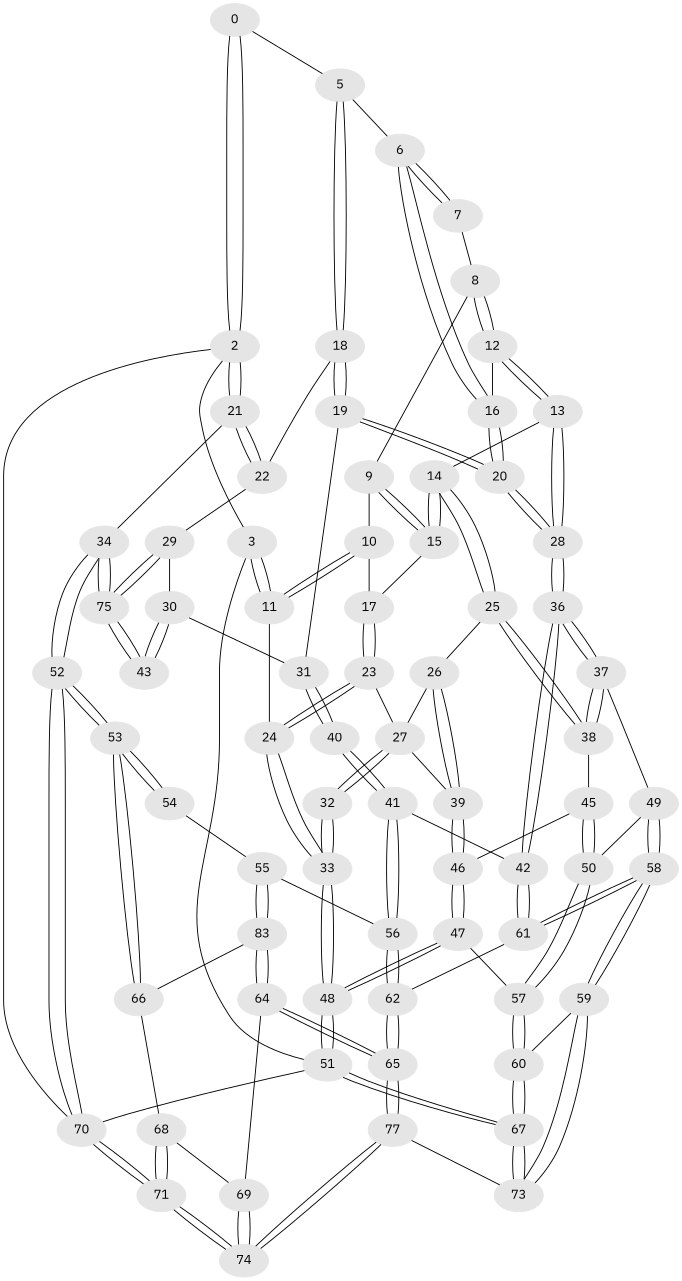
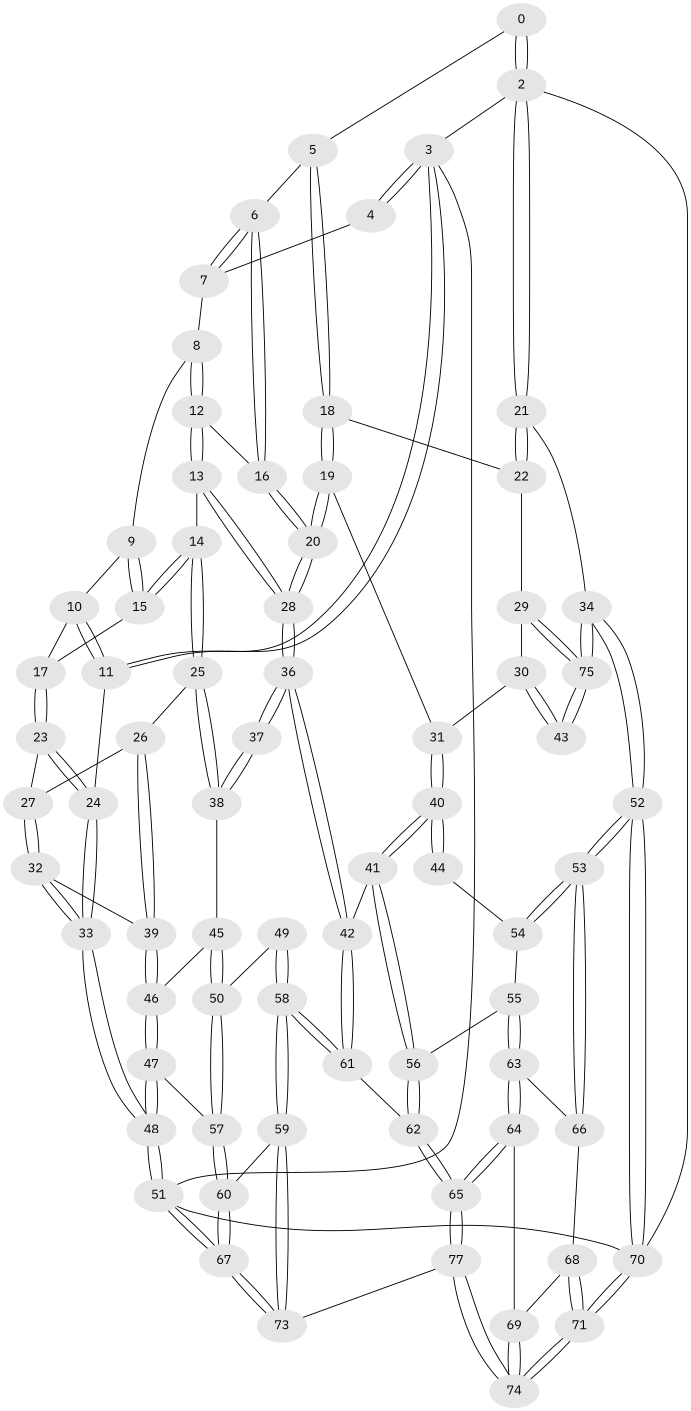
none -> (371, 216)
(628, 738) -> none
(429, 771) -> (99, 905)
none -> (438, 869)
(262, 934) -> (514, 1065)
